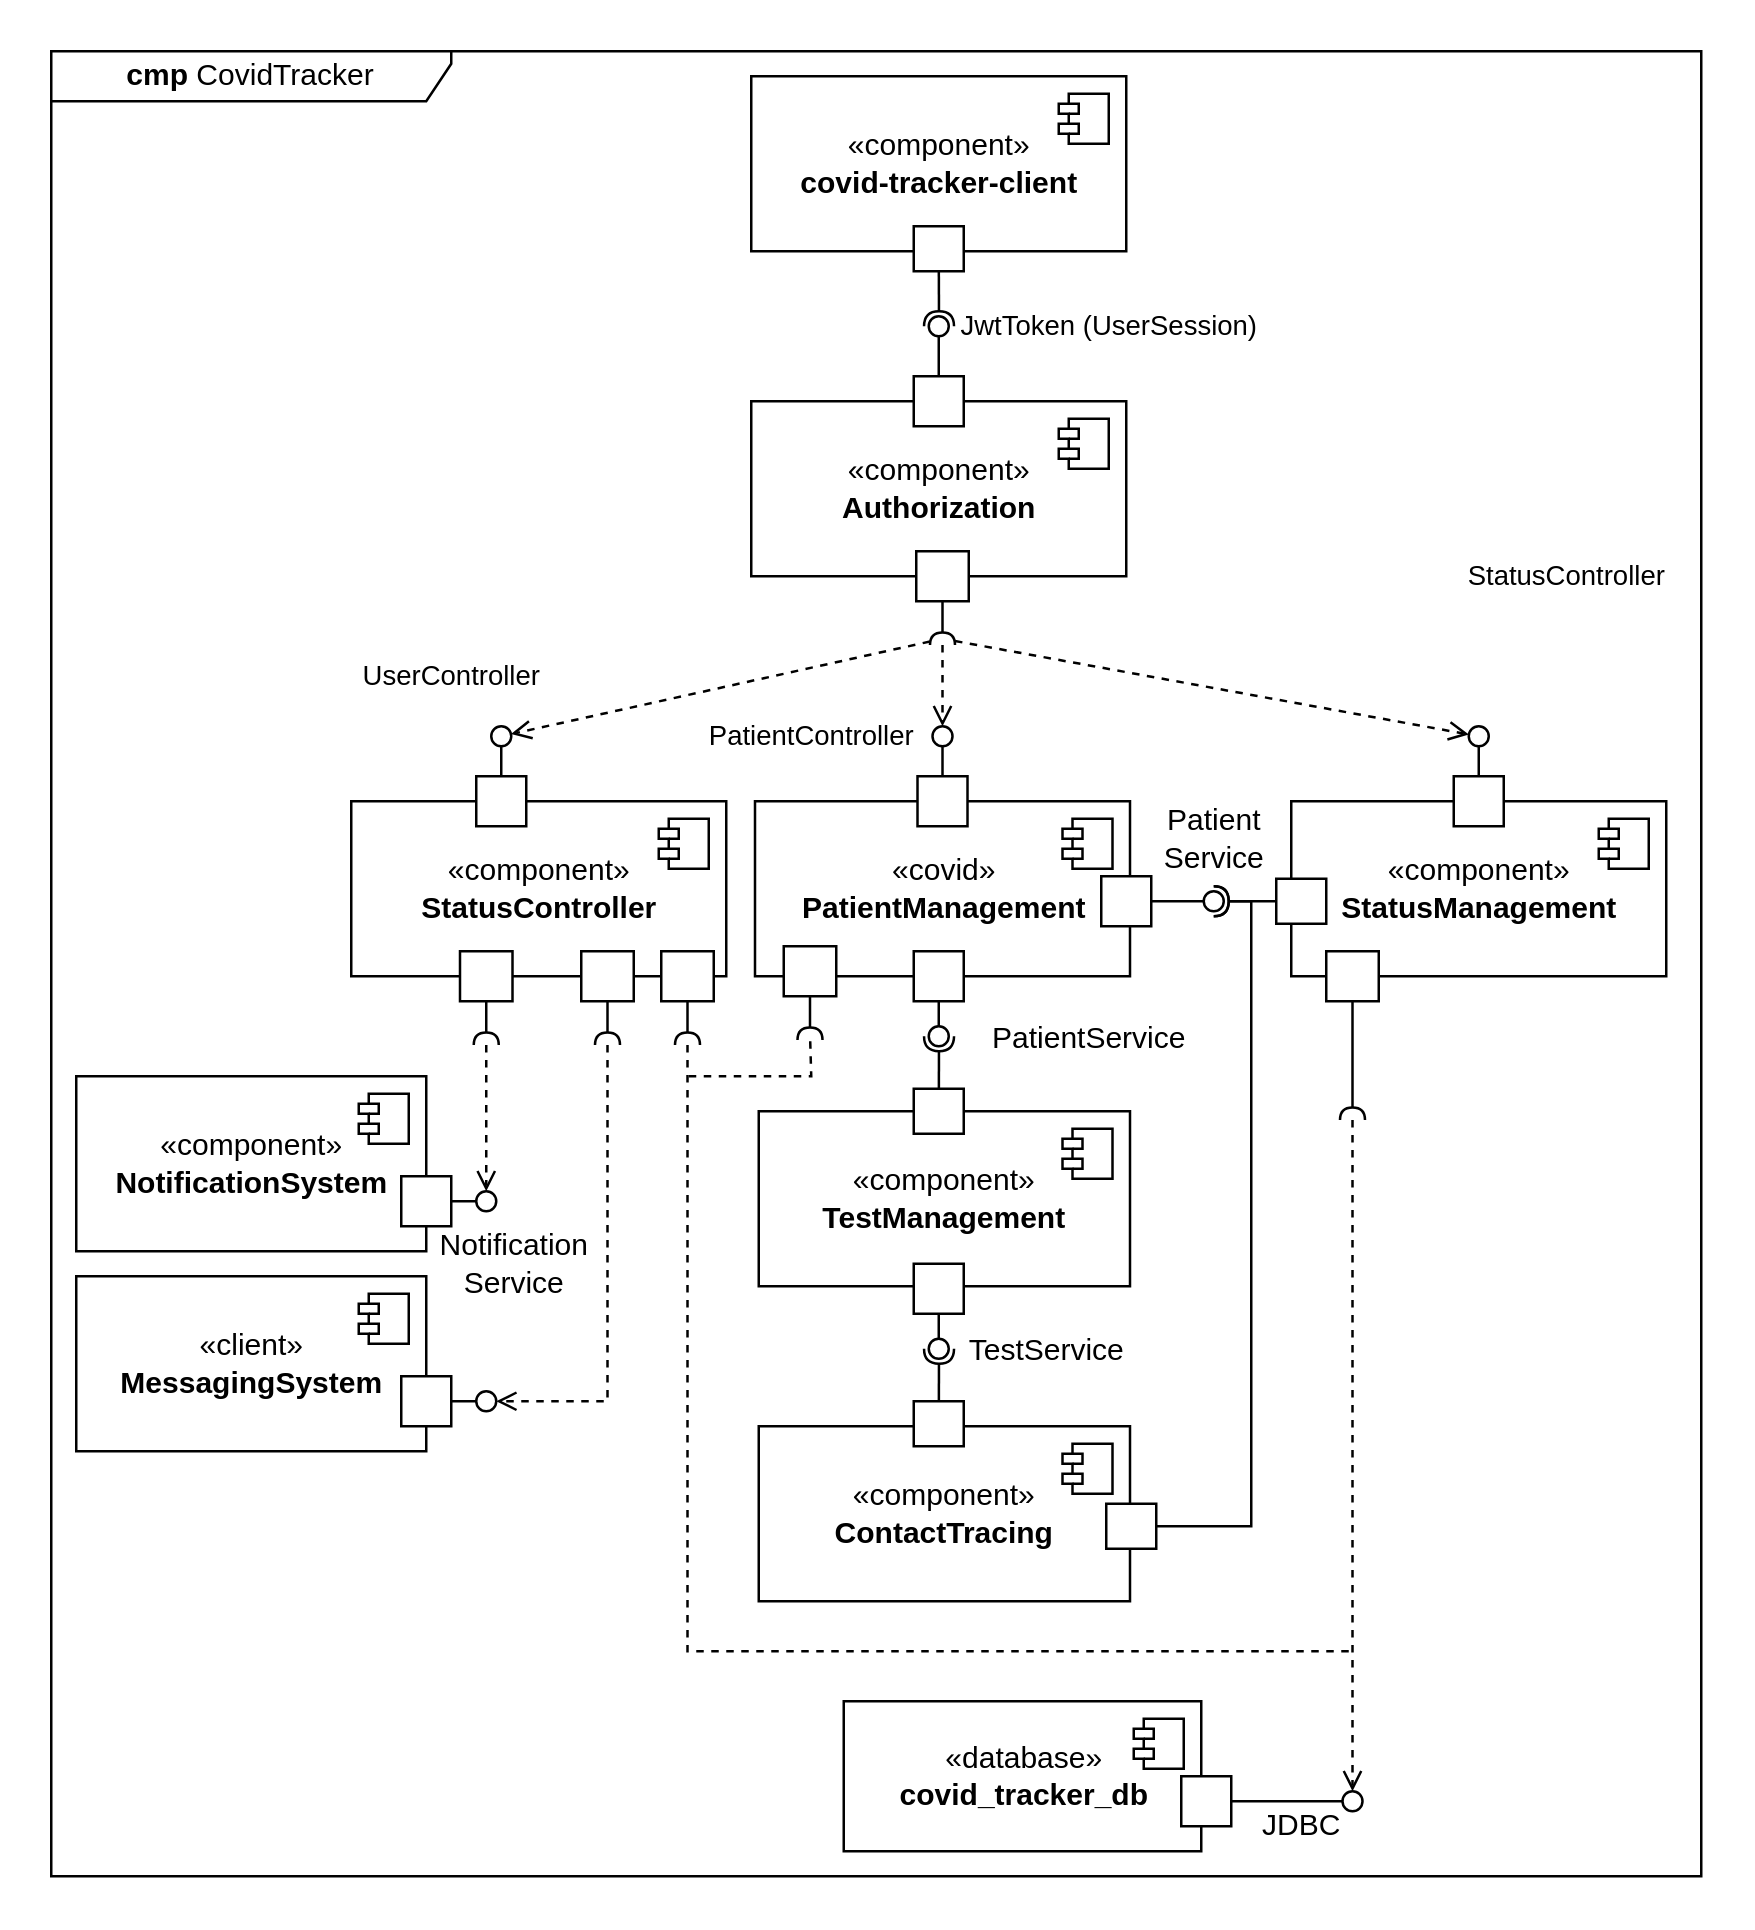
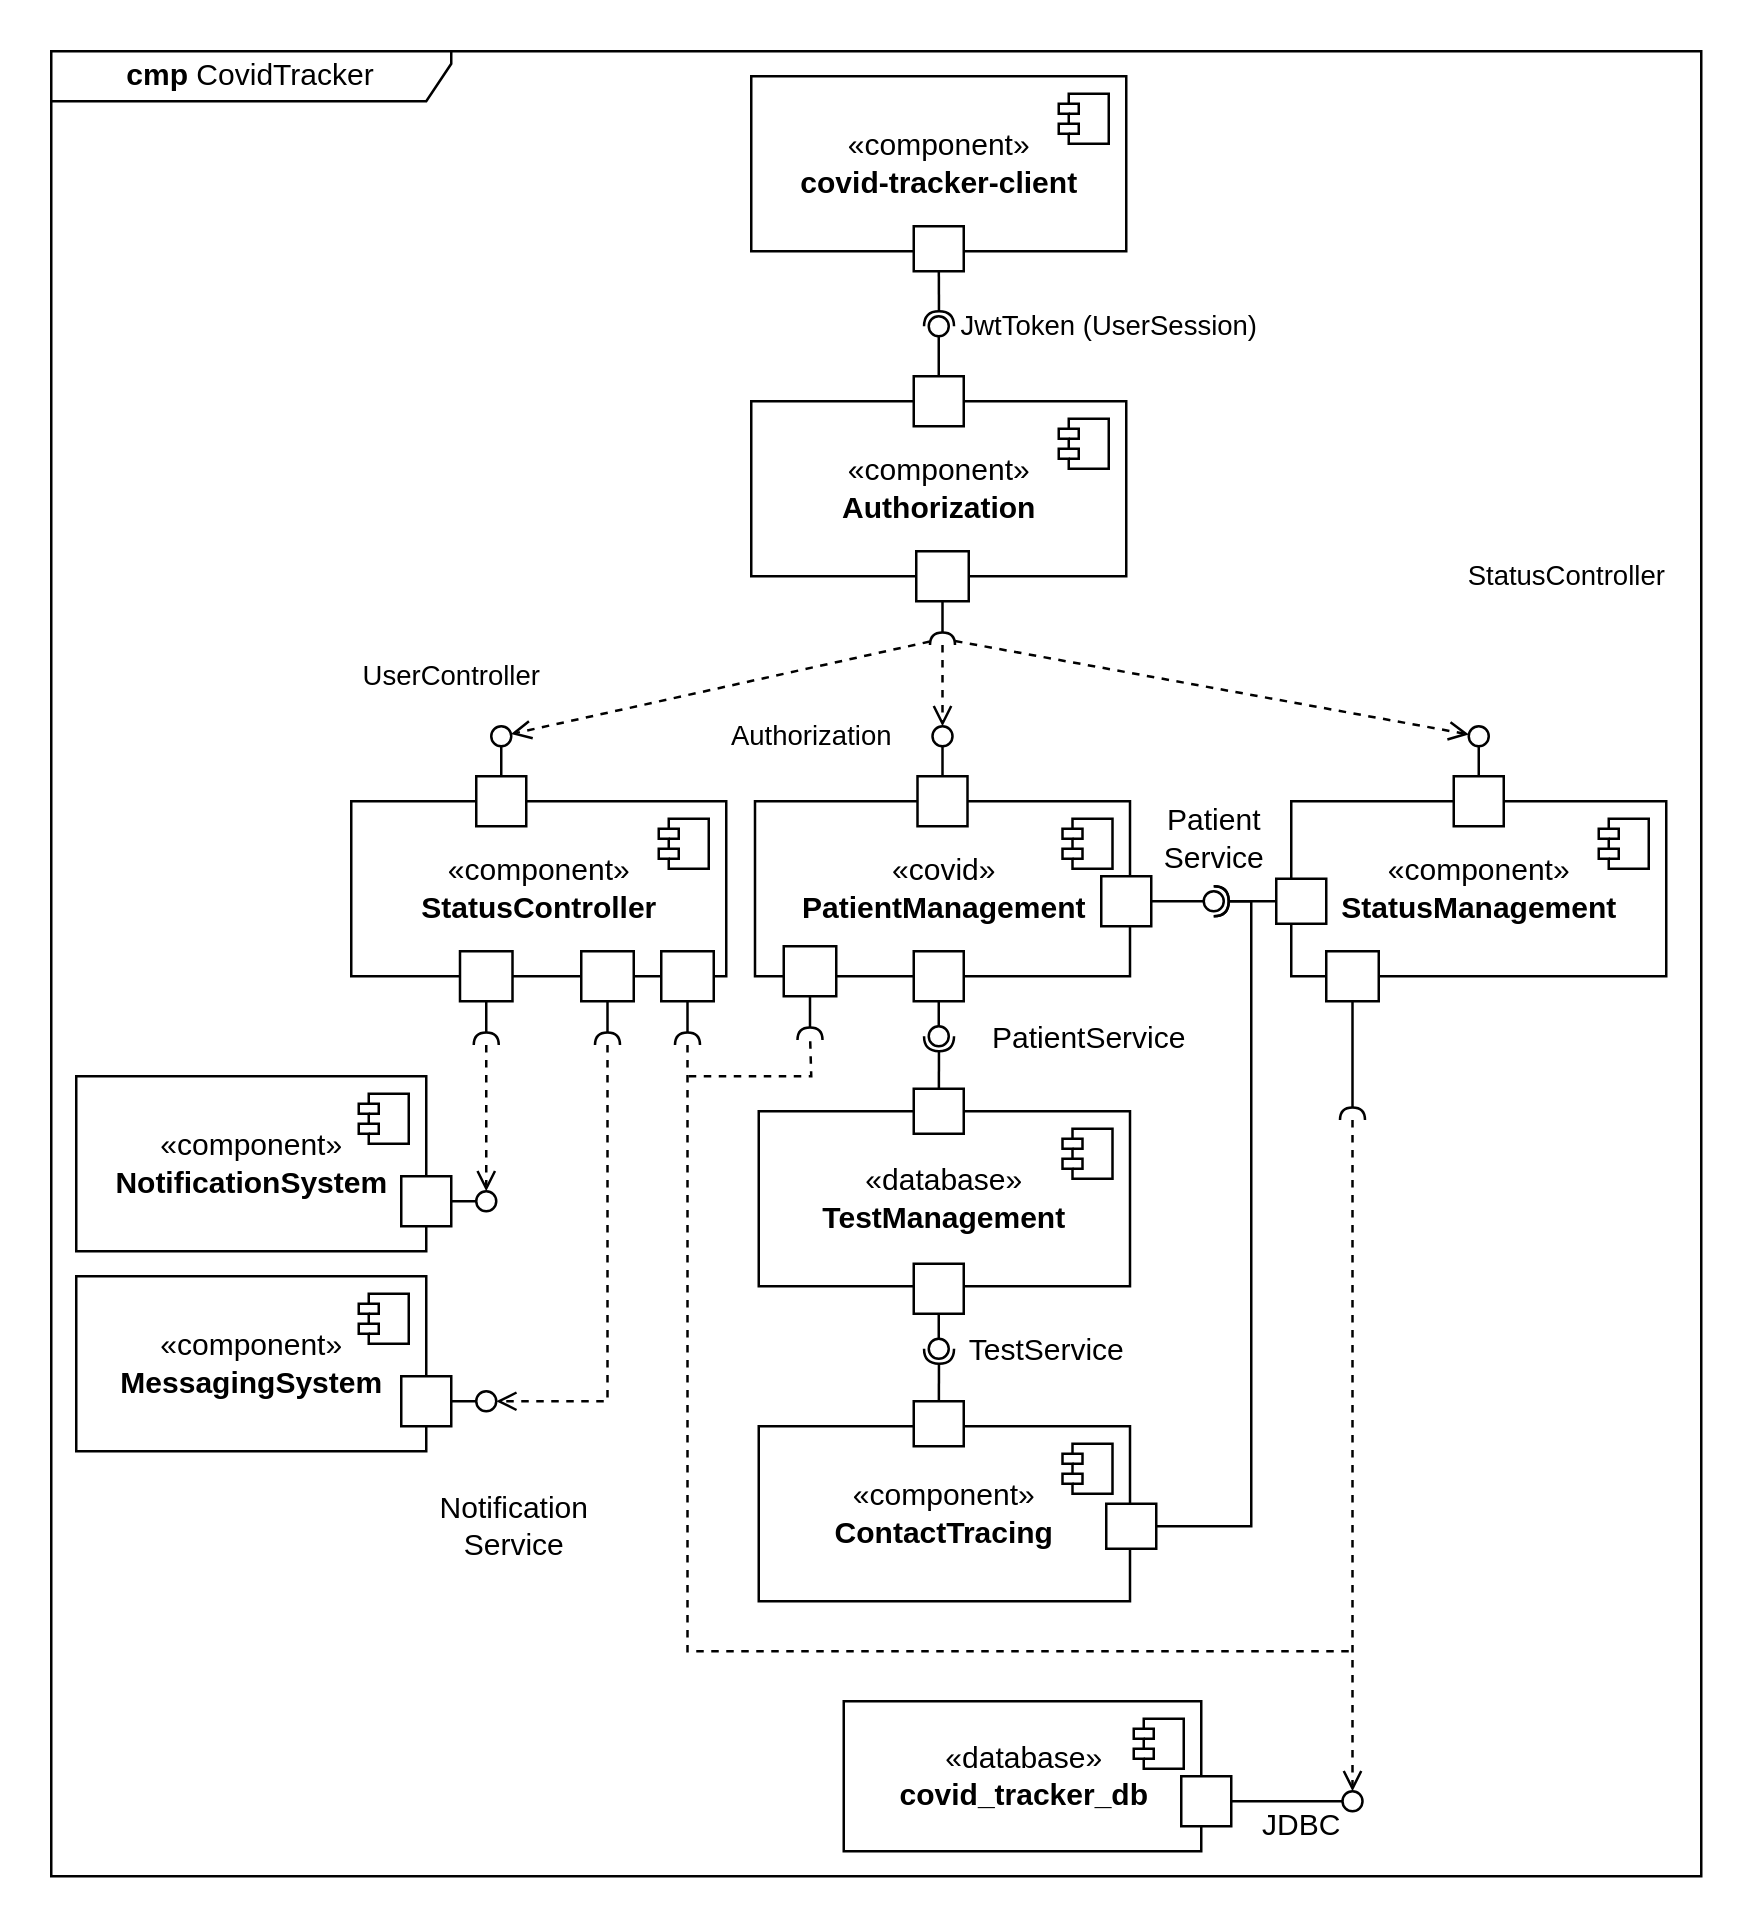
(813, 736) -> (813, 736)
(945, 1199) -> (945, 1199)
(514, 1264) -> (514, 1526)
(253, 1364) -> (253, 1364)
